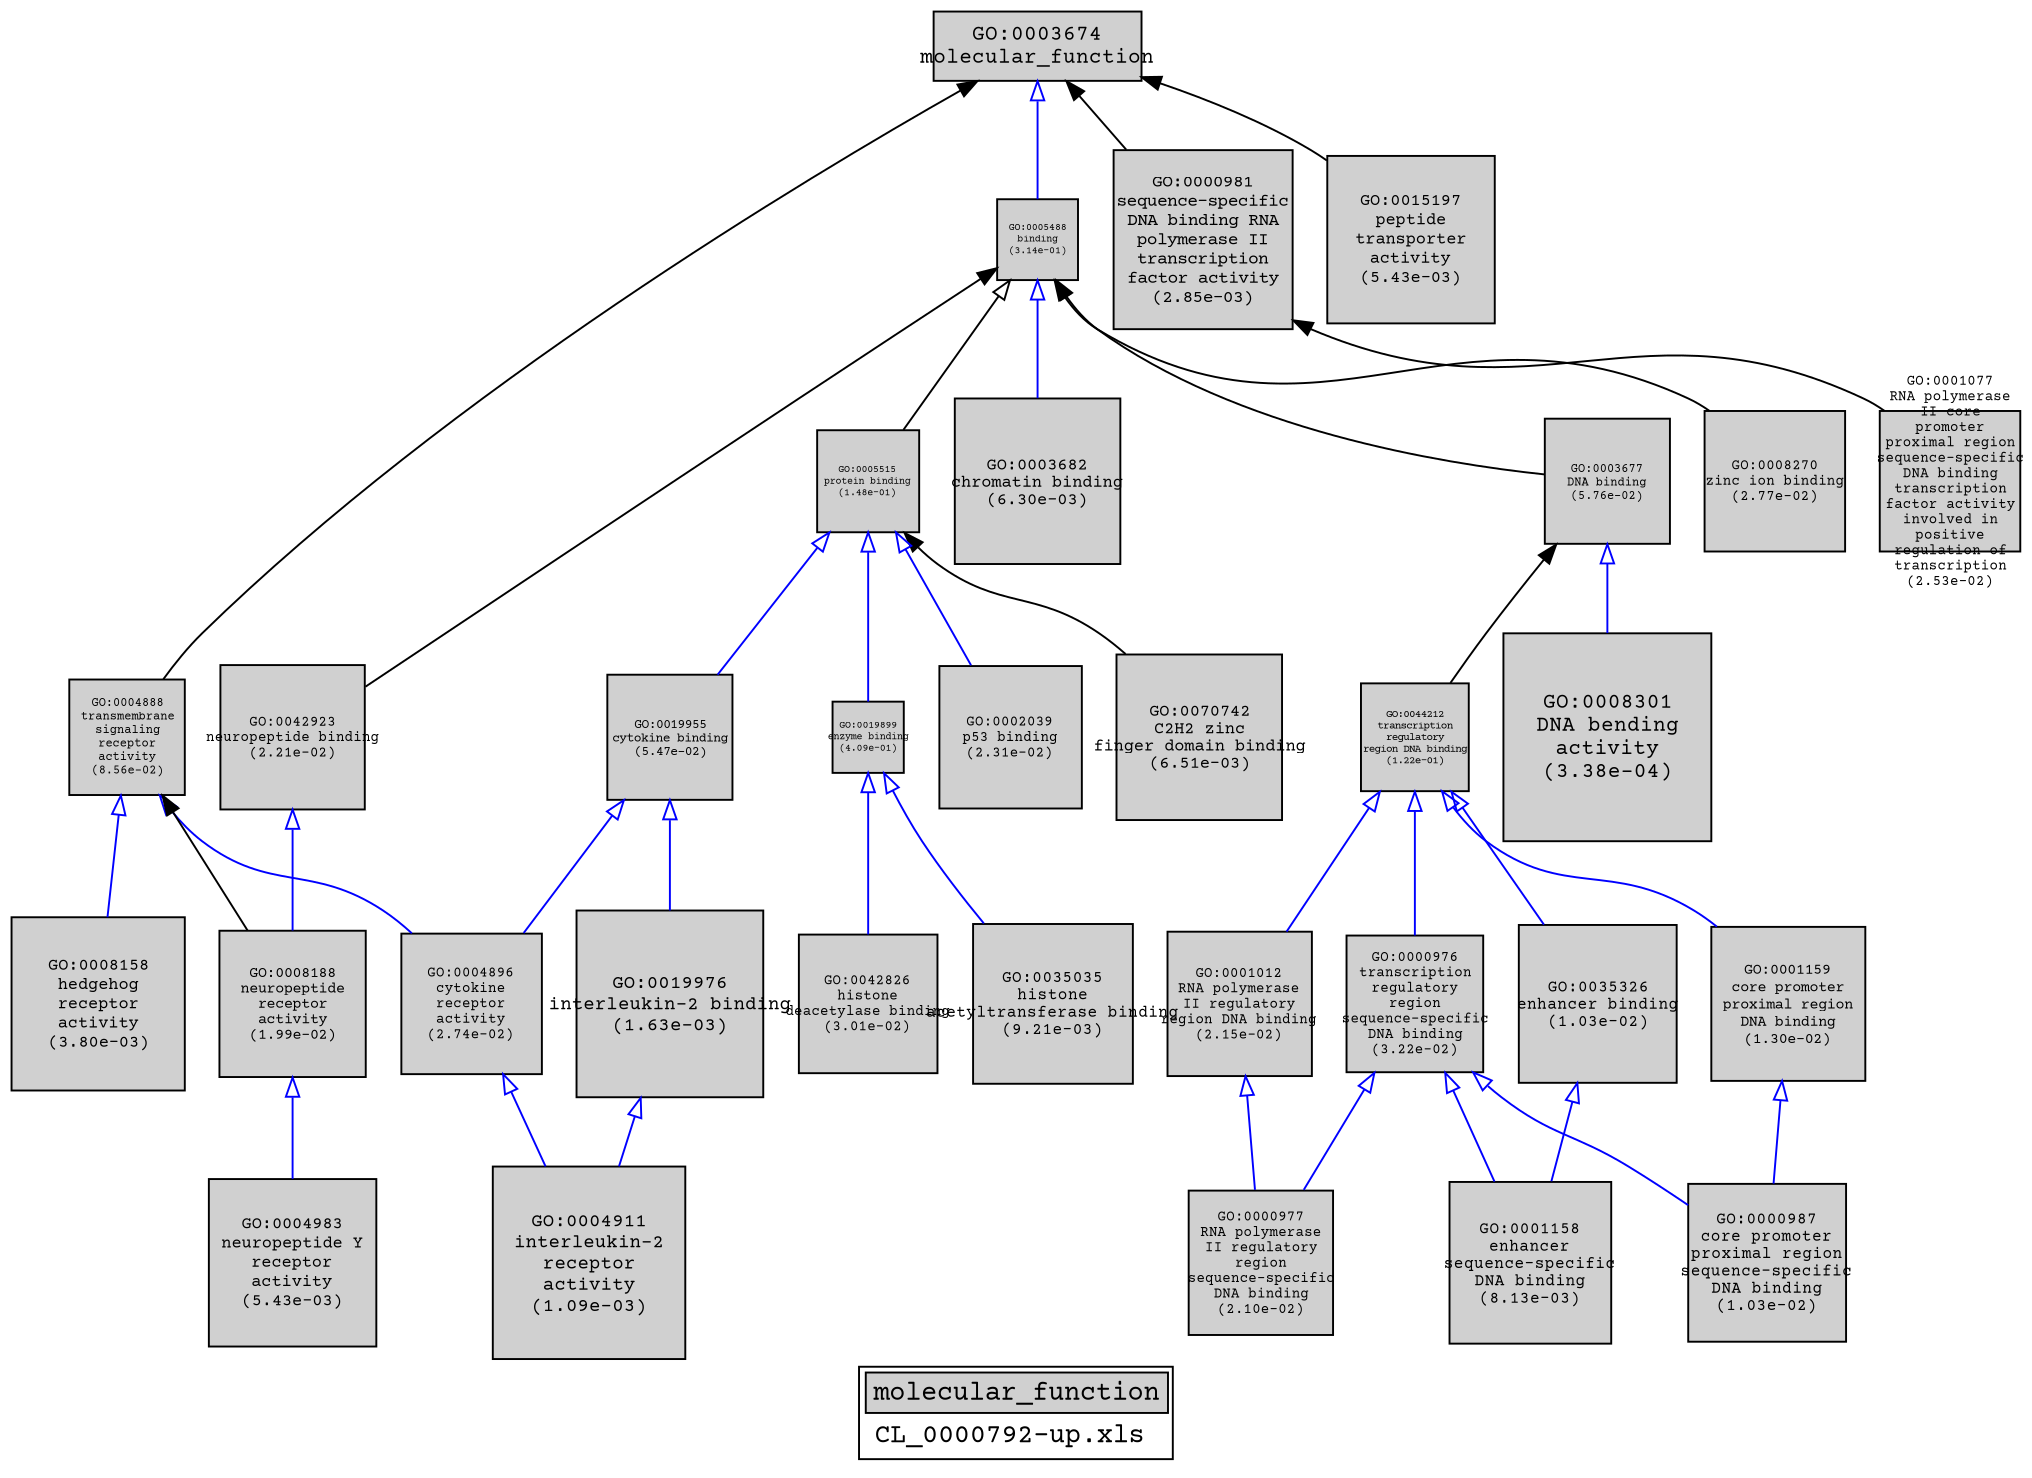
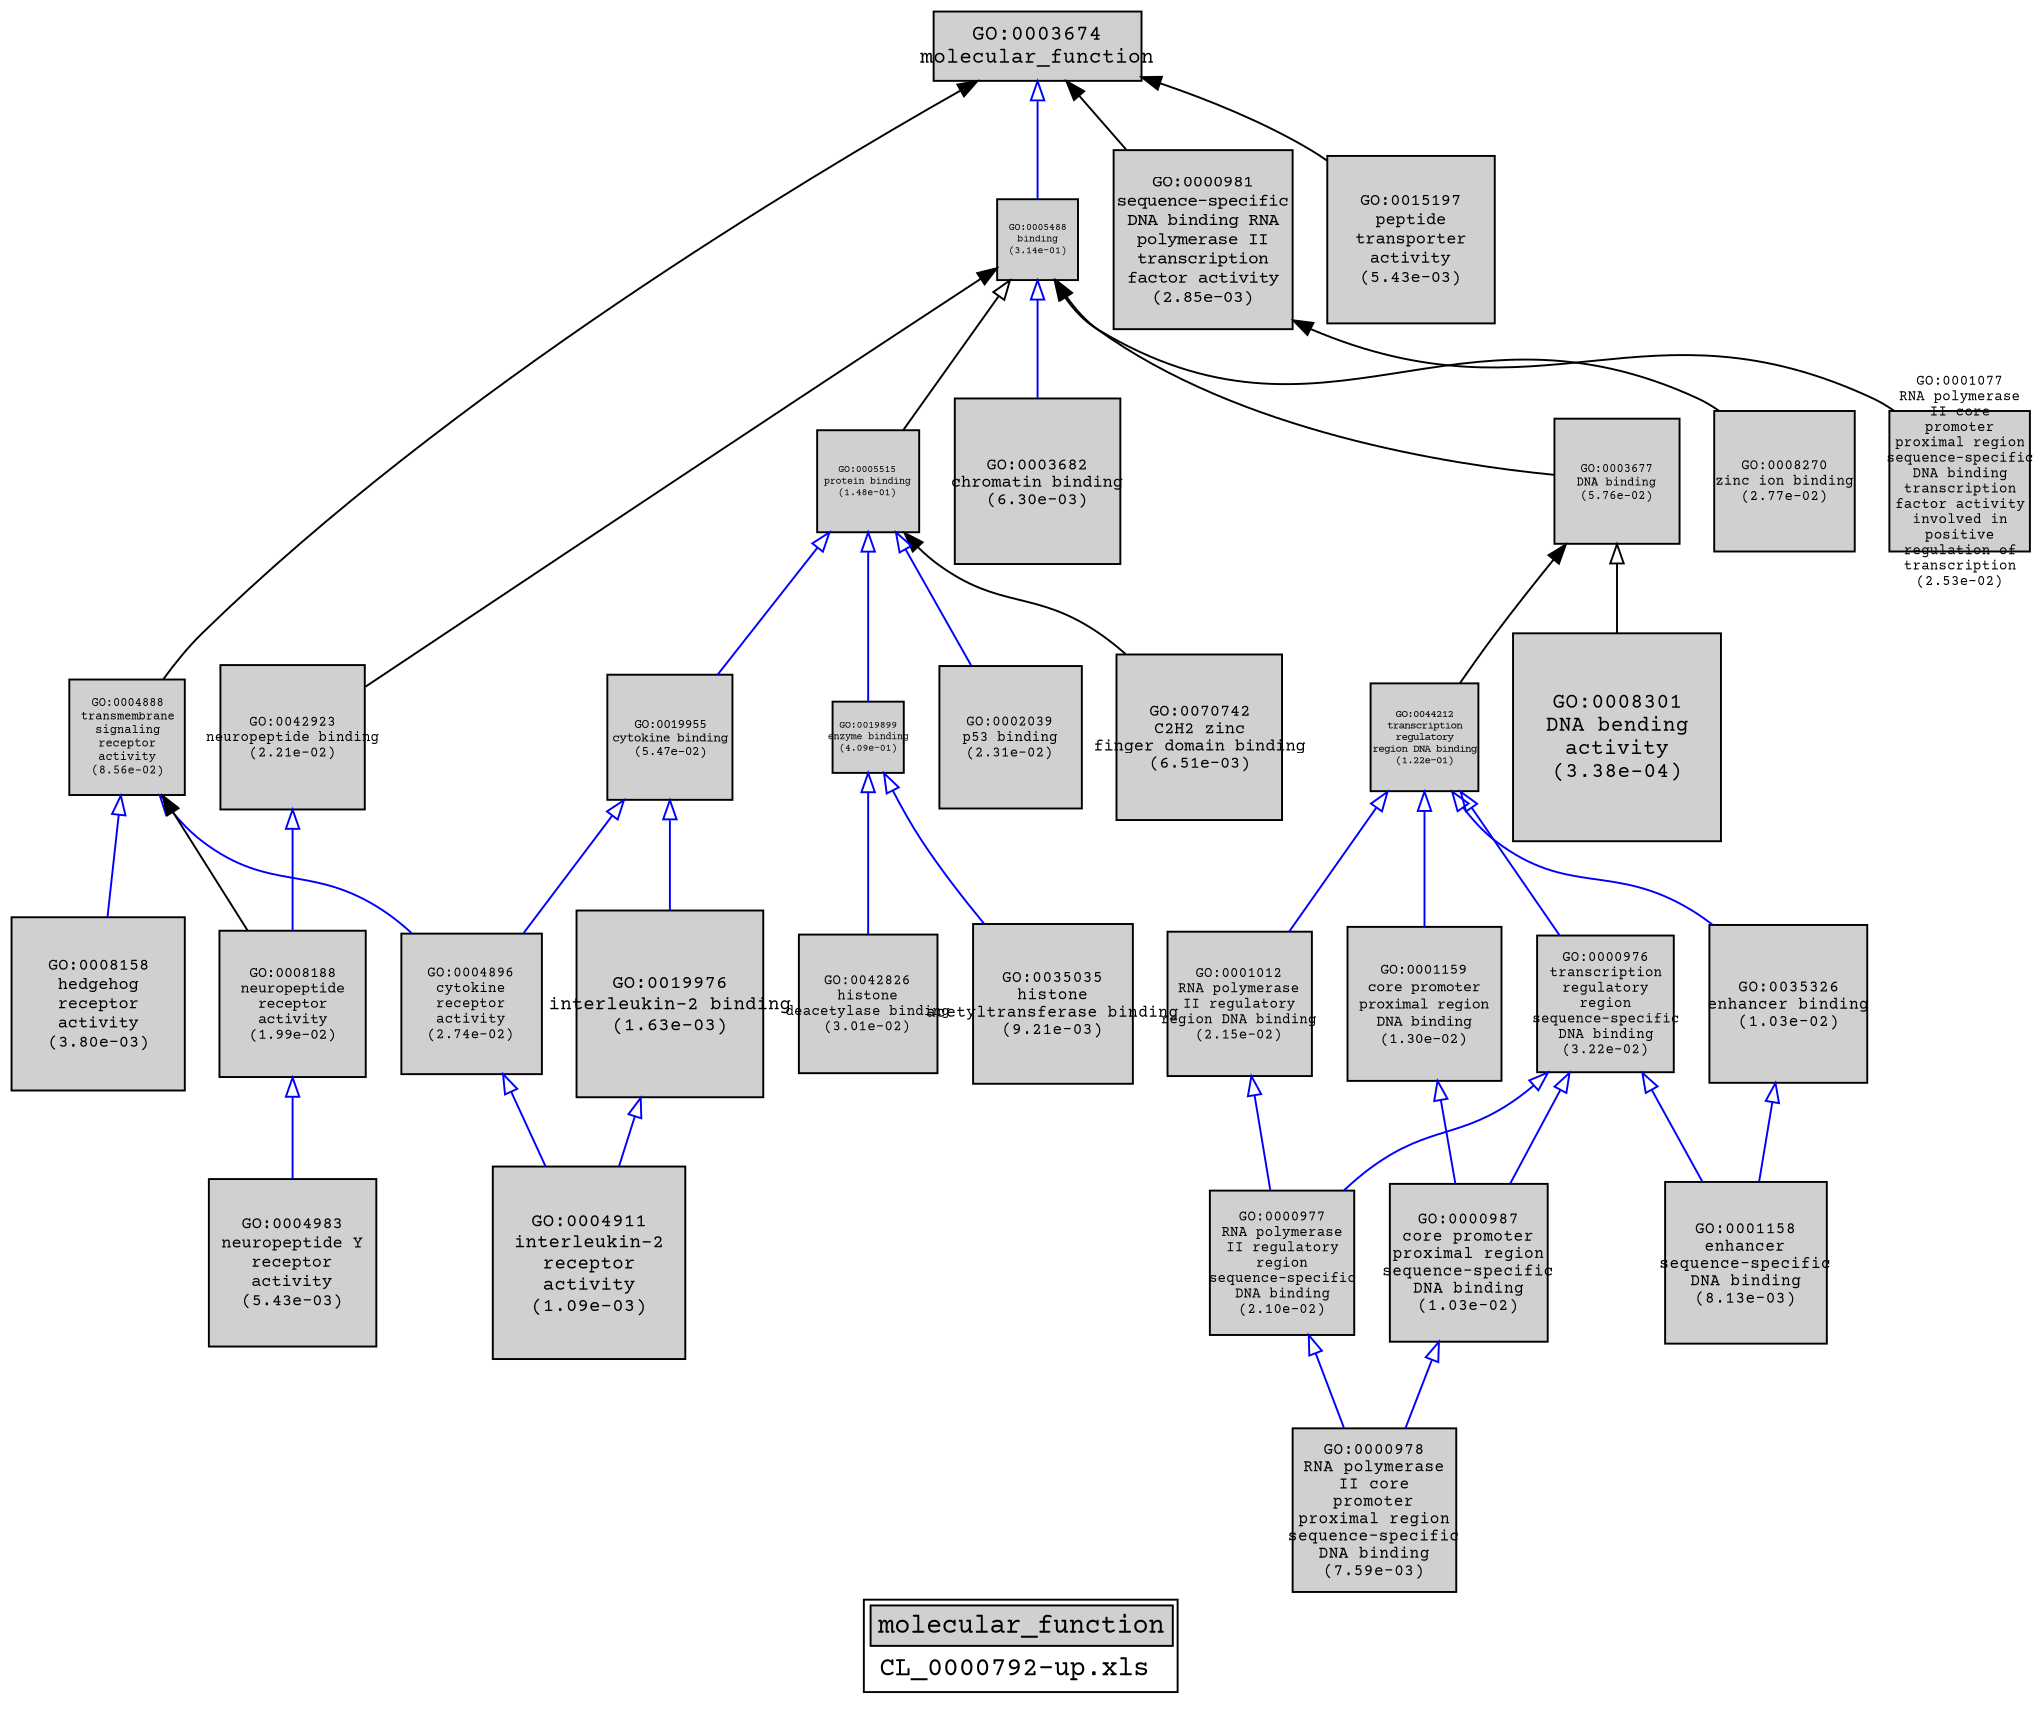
(1607, 598) -> (1617, 598)
none -> (1374, 1510)
